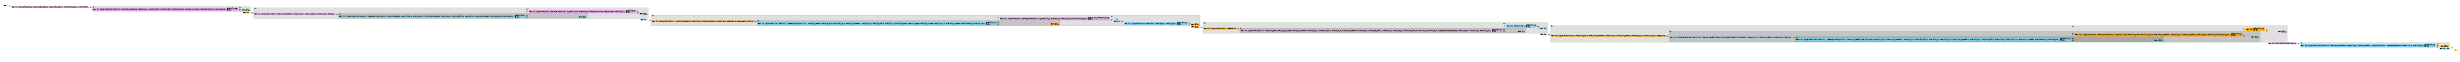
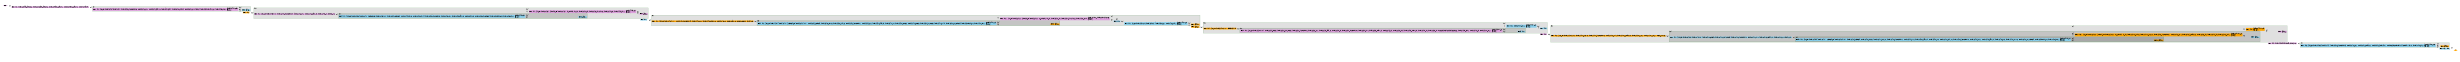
(2159, 40) -> (2159, 40)
